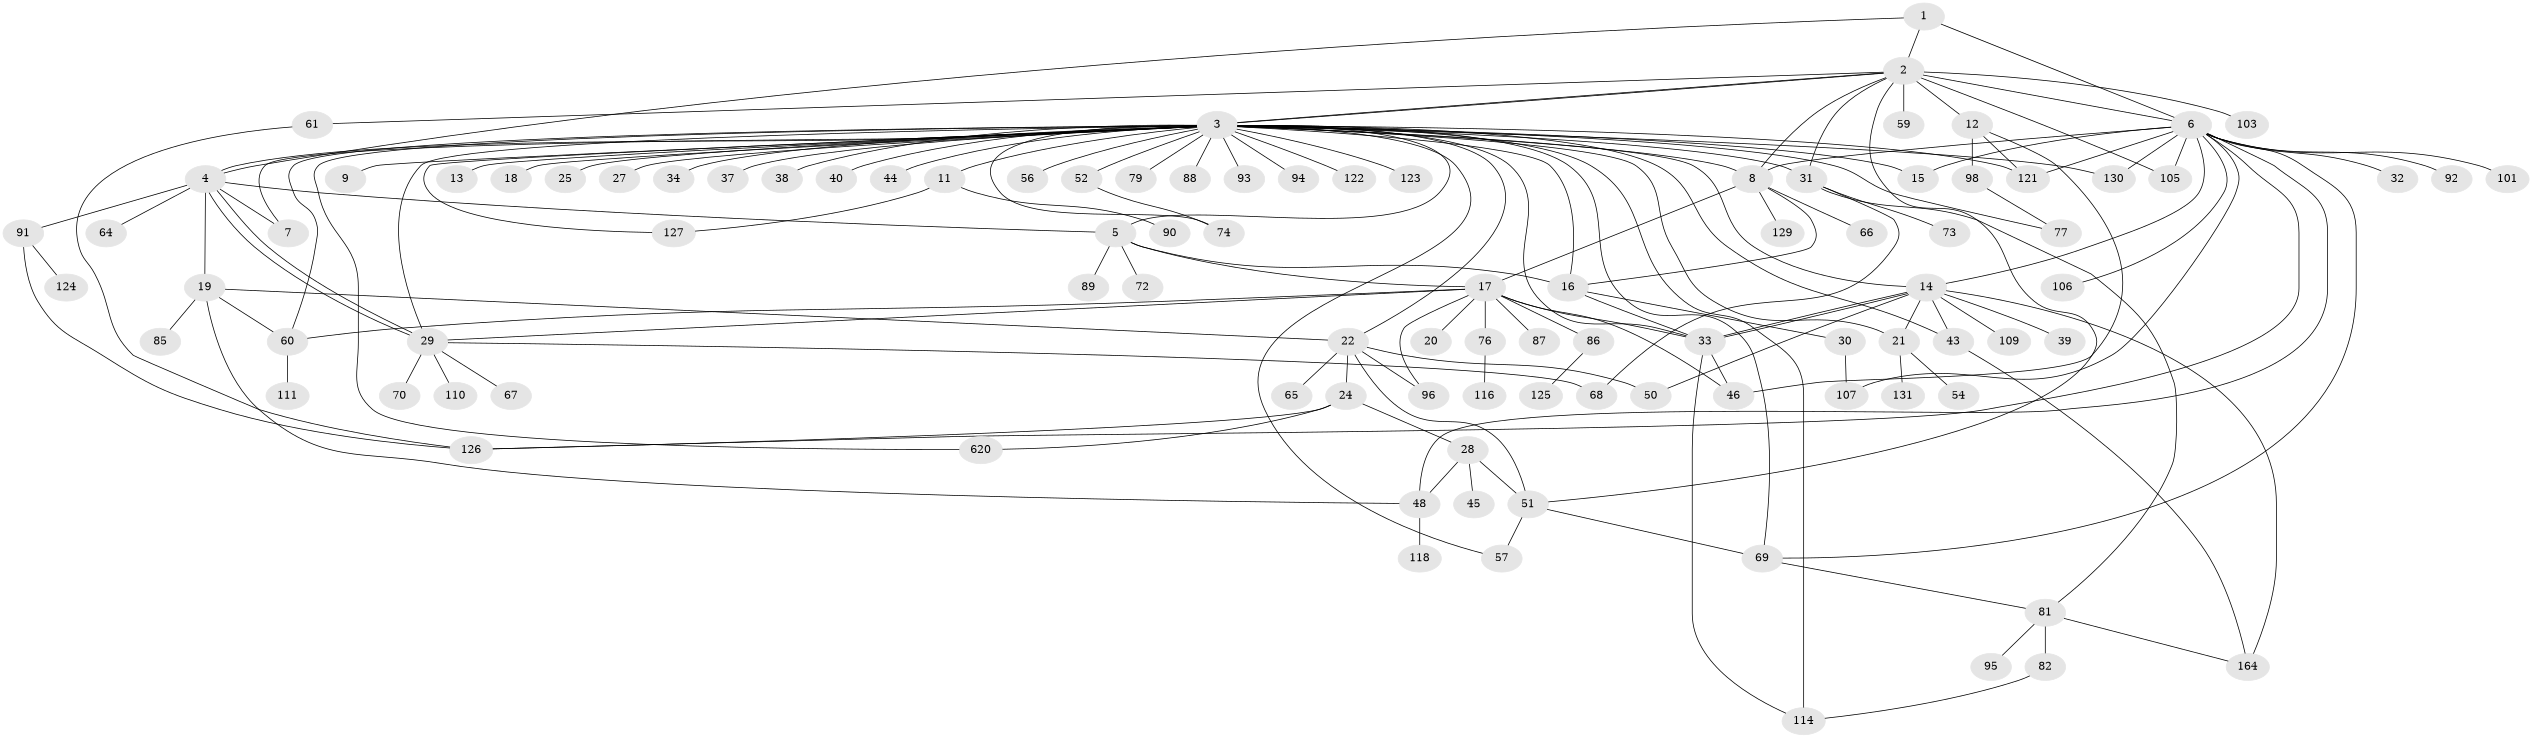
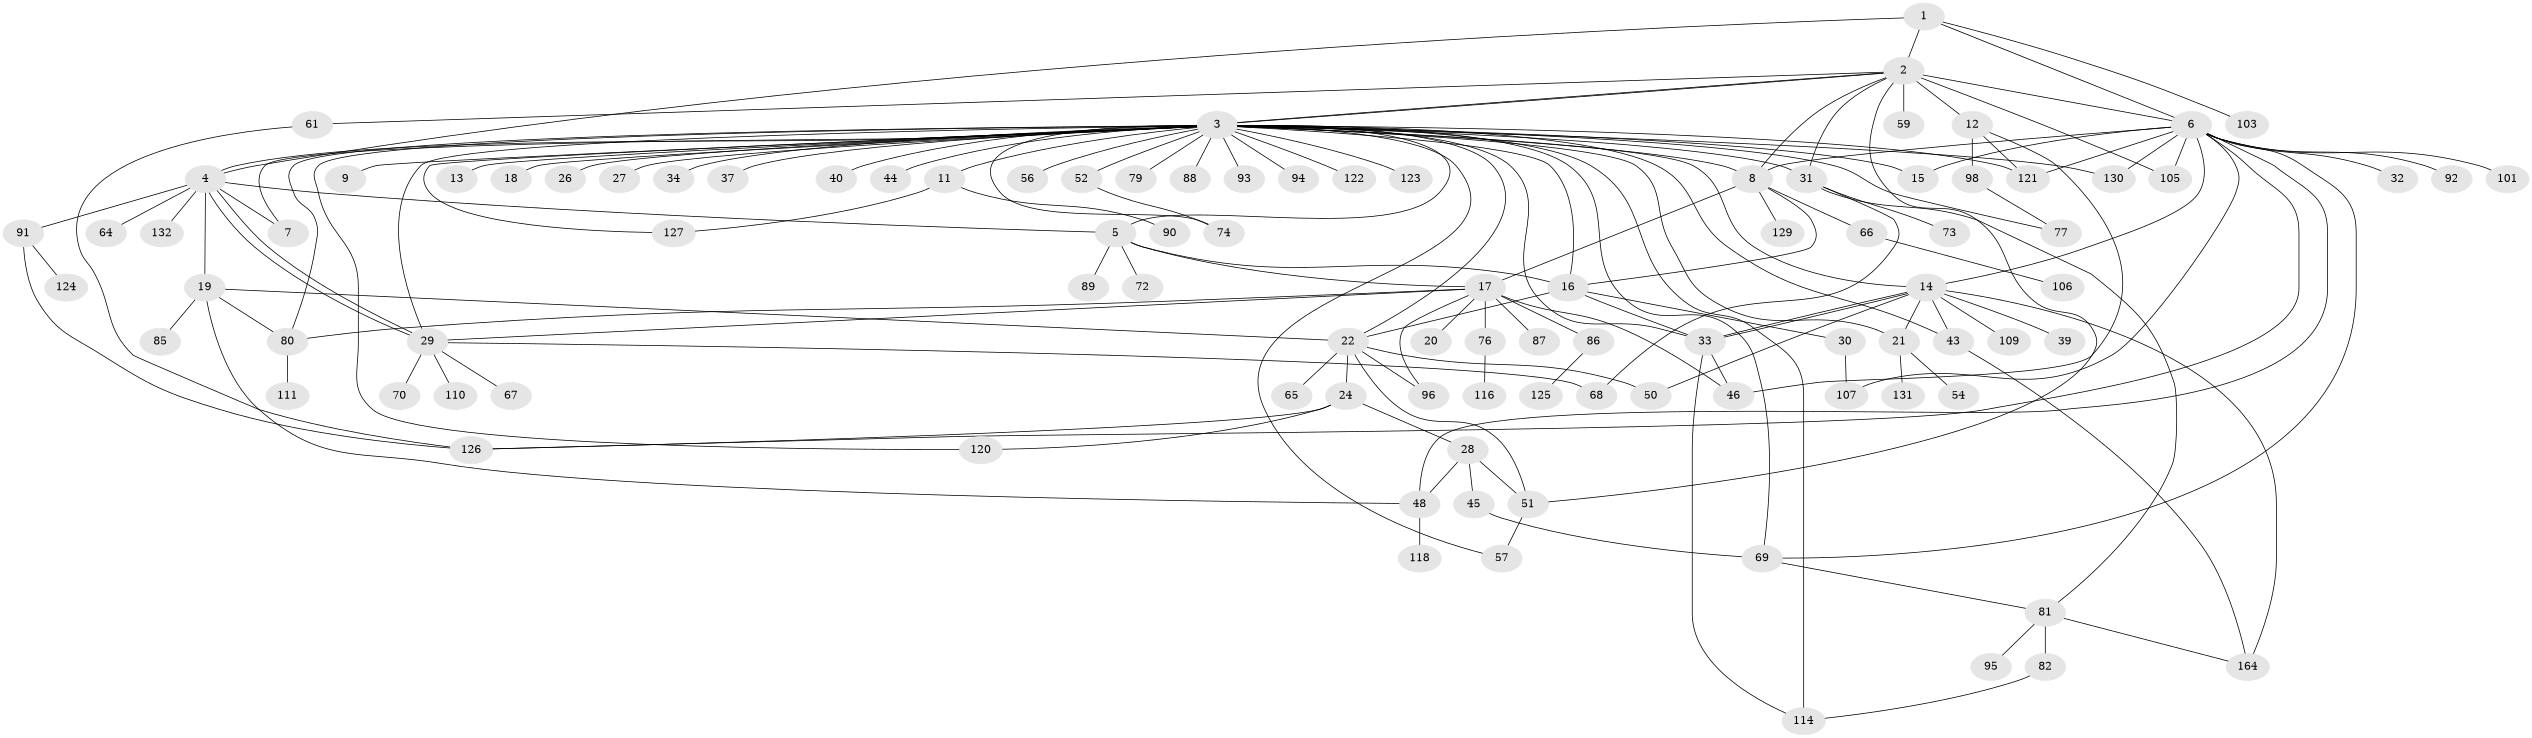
(2079, 85) -> (2088, 64)
(565, 179) -> (565, 179)
(782, 179) -> none
(2188, 232) -> (1964, 260)
none -> (162, 233)
none -> (1467, 312)
(1593, 319) -> none
(288, 342) -> (288, 342)
(981, 450) -> (981, 450)
(1645, 531) -> (1614, 543)
